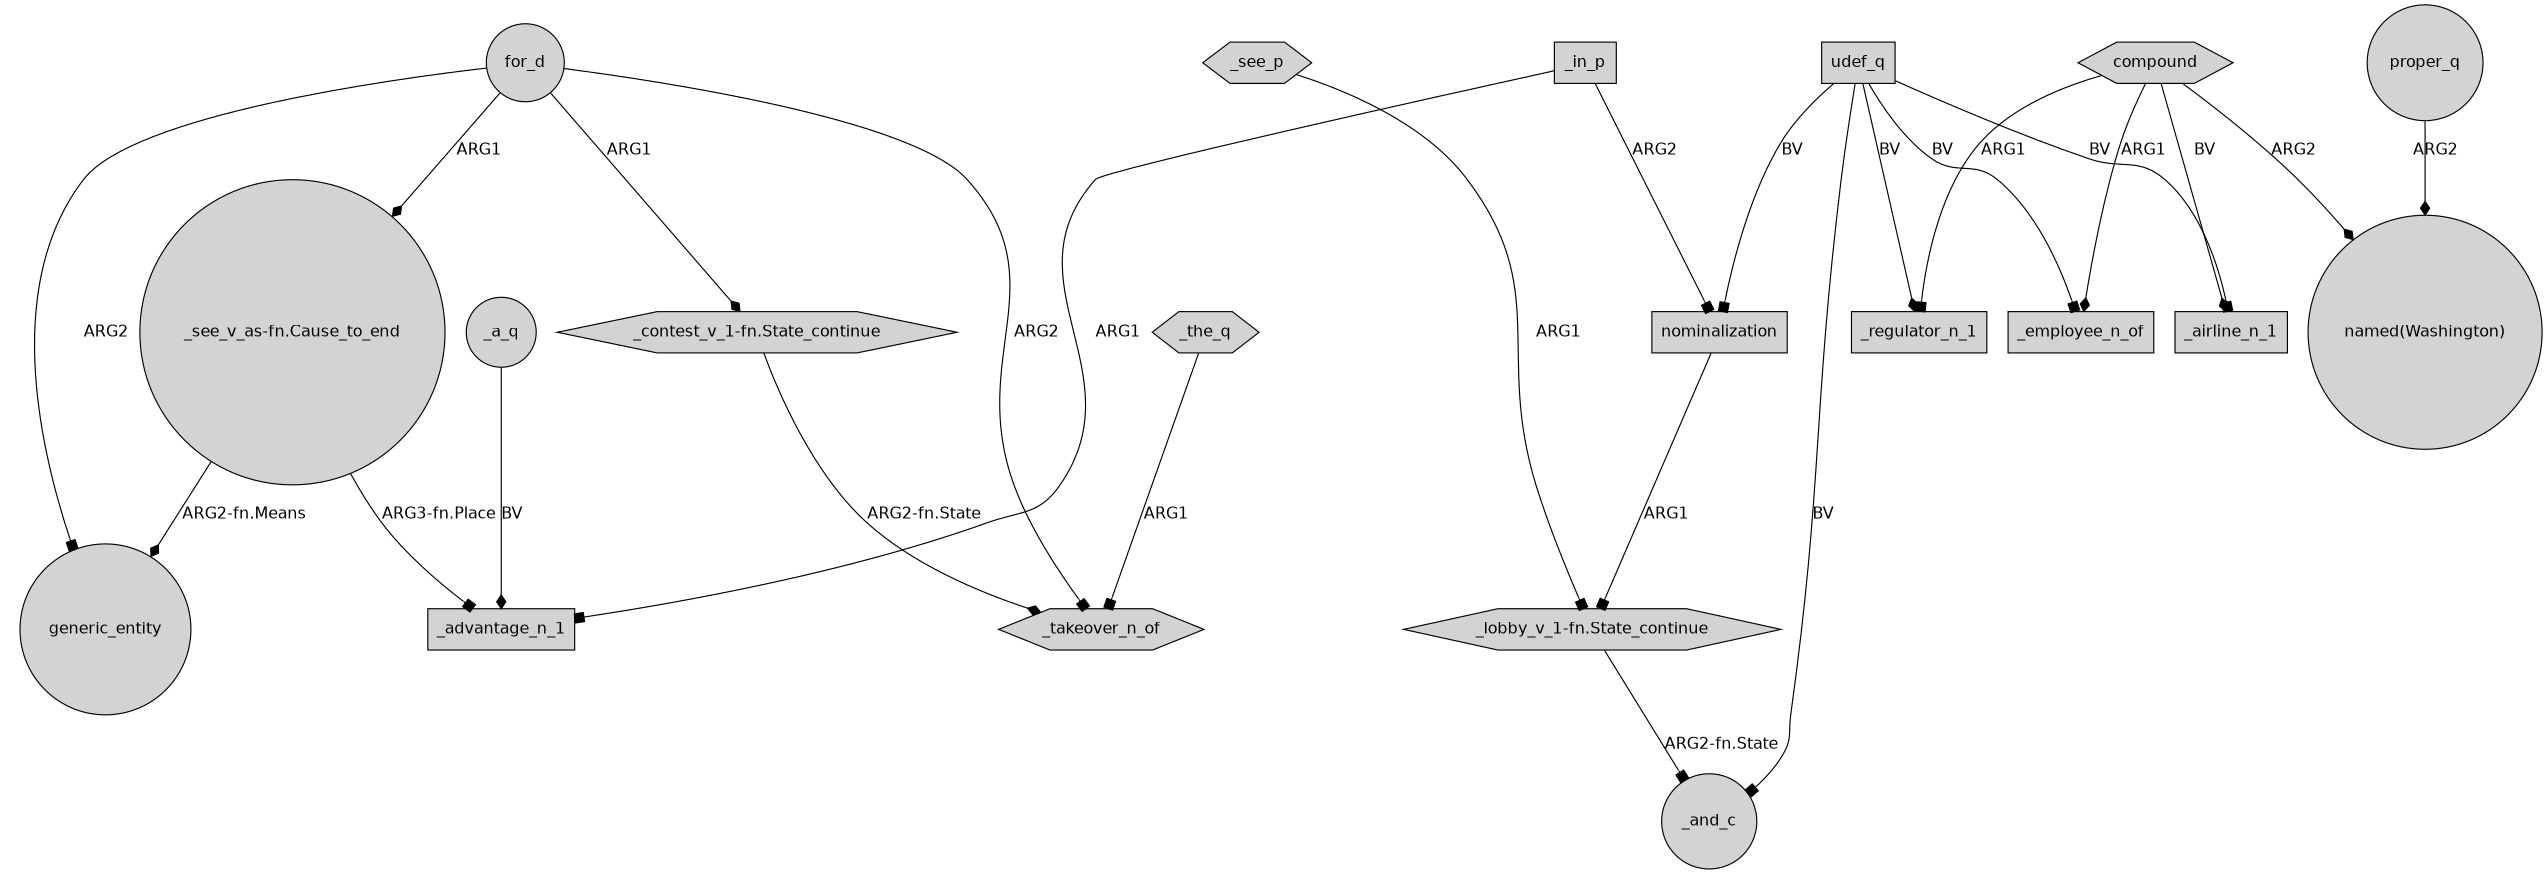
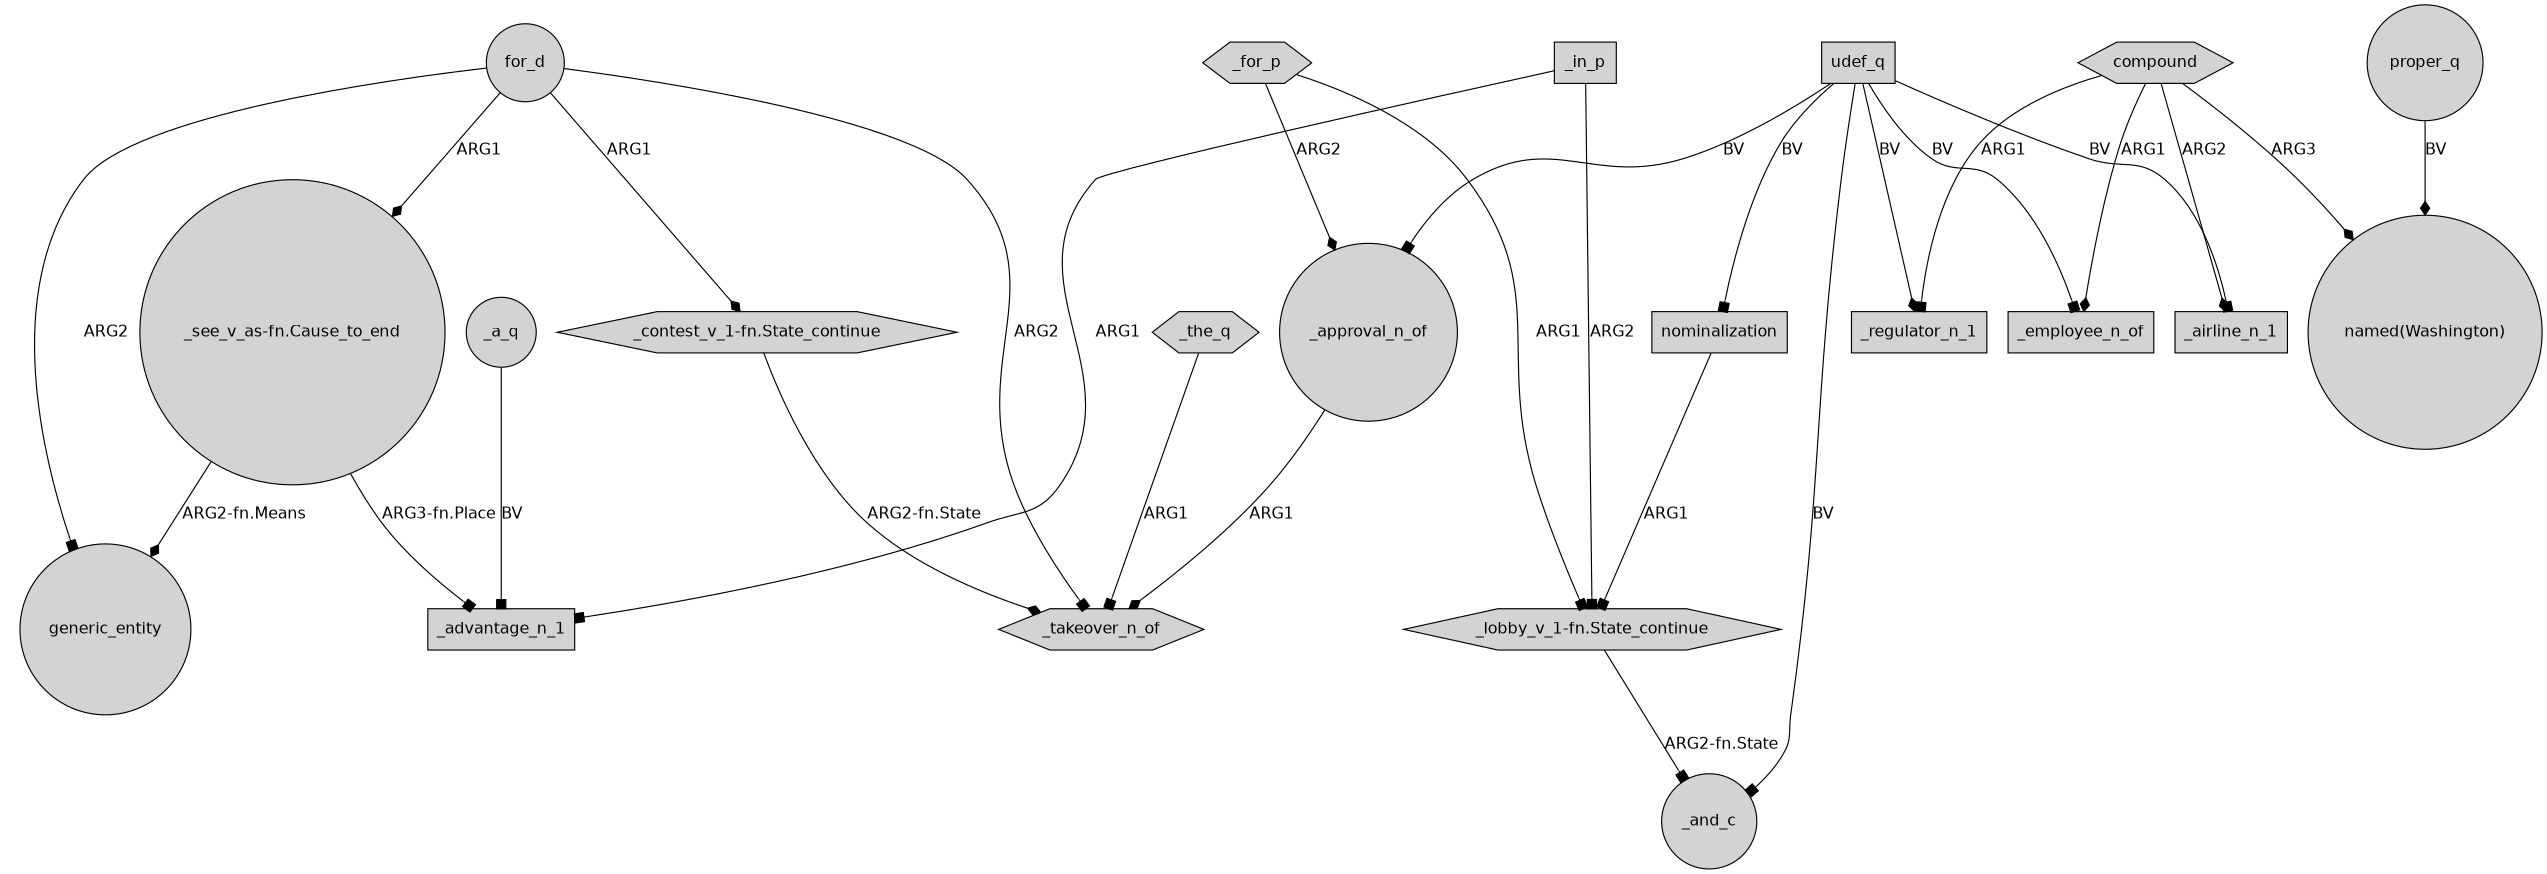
(1257, 63) -> (1257, 63)
(2205, 150) -> (2205, 150)
(2294, 150) -> (2294, 150)
(2436, 150) -> (2436, 150)
(1650, 192) -> (1589, 340)
none -> (1369, 332)
(501, 482) -> (501, 482)
